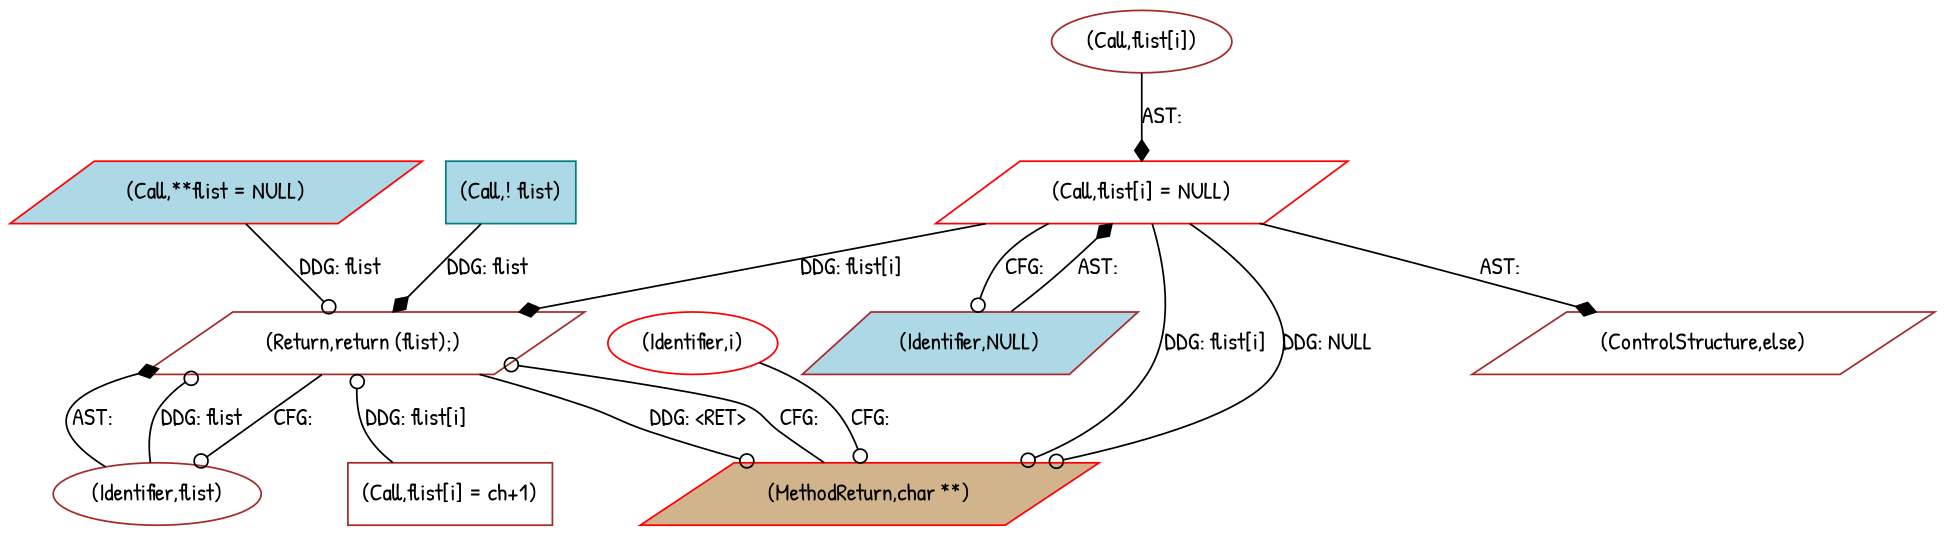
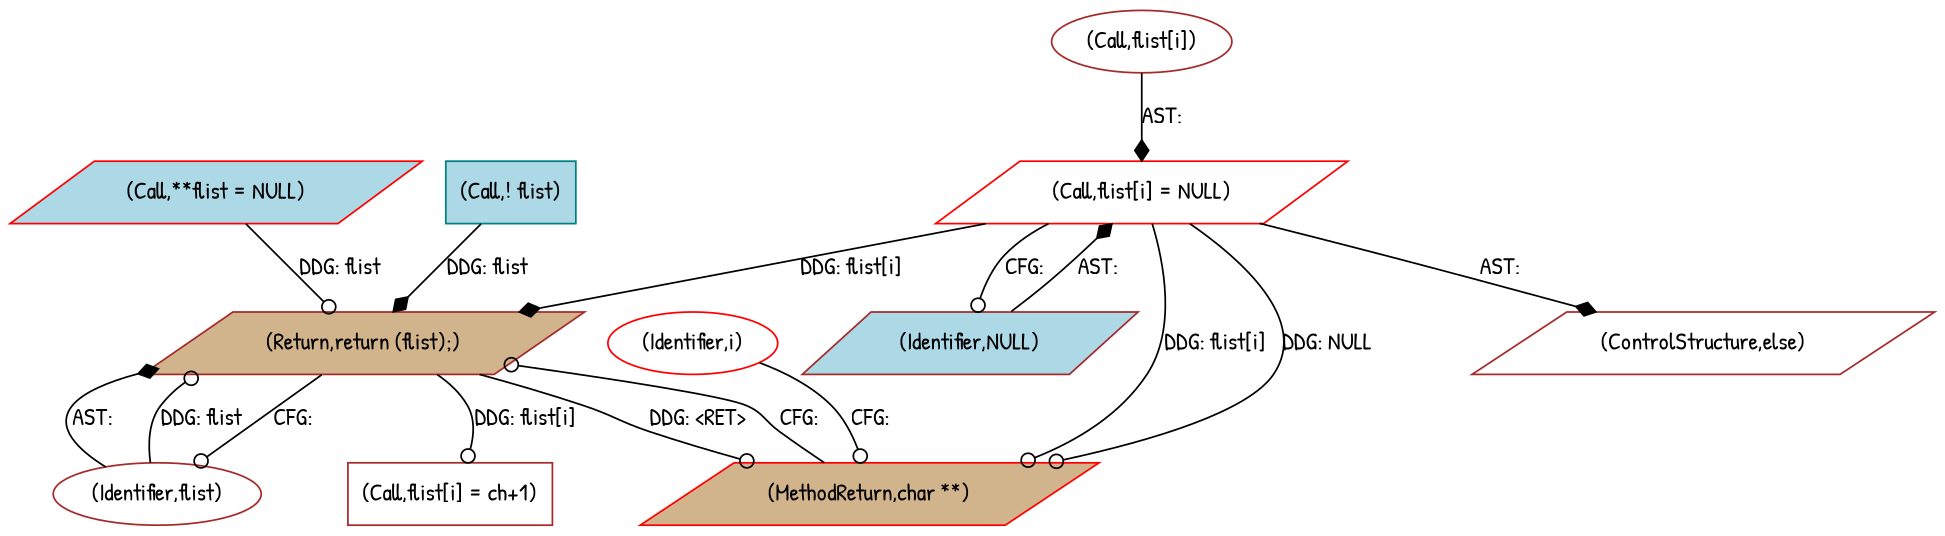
(363, 343) -> (363, 343)
(365, 430) -> (468, 406)
